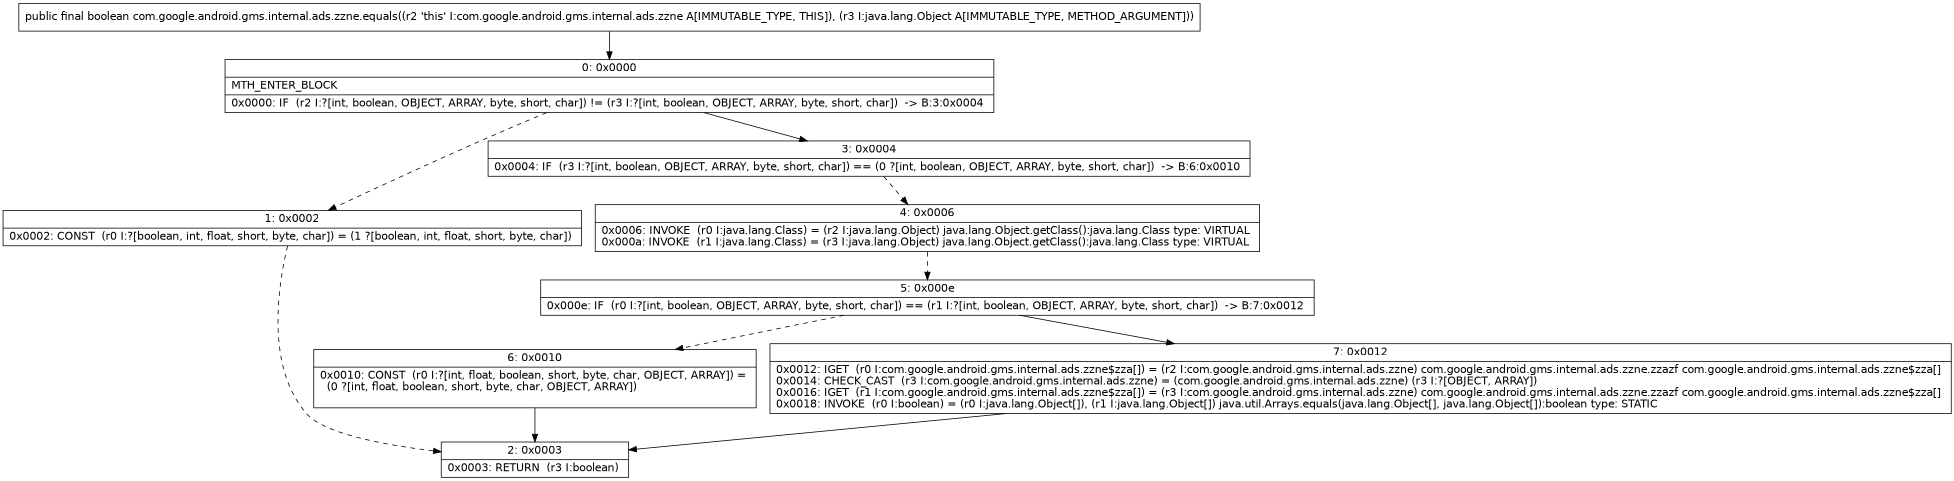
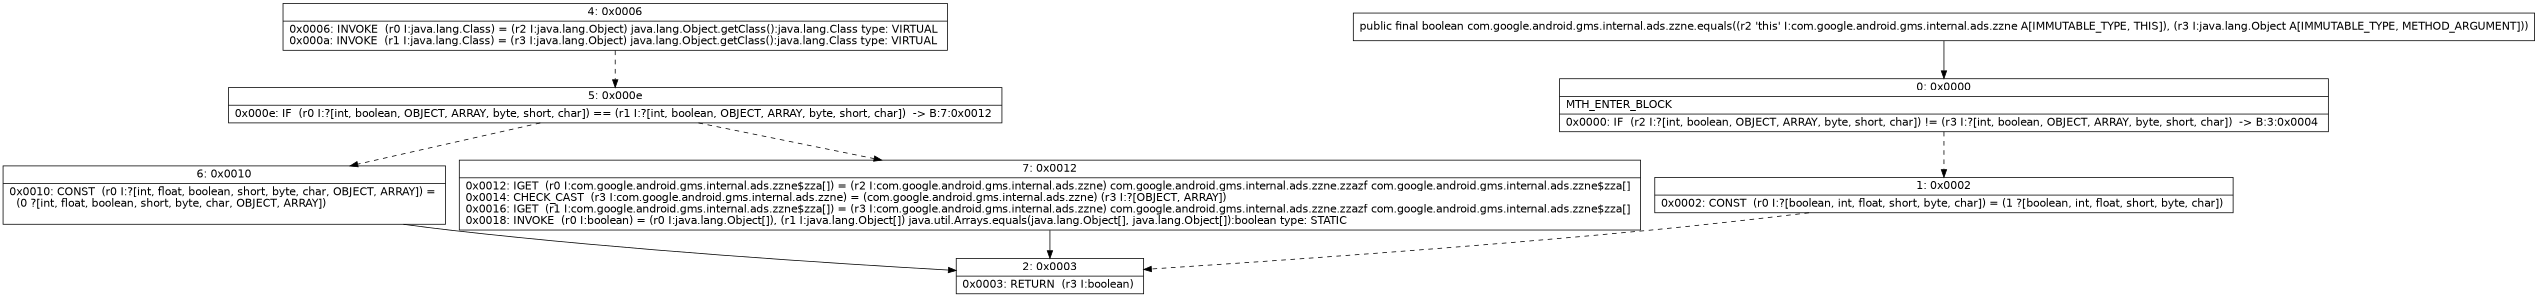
(869, 159) -> none
(1093, 329) -> (786, 141)
